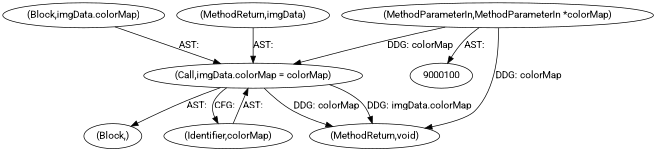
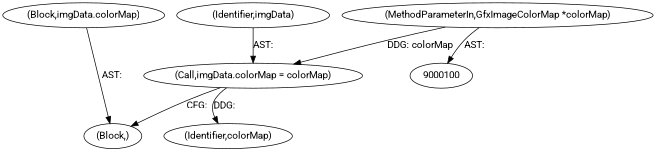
(253, 15) -> (253, 15)
(498, 15) -> (498, 15)
(164, 44) -> (97, 72)
(198, 106) -> (198, 106)
(226, 106) -> (226, 106)
(239, 109) -> none
(375, 136) -> none
